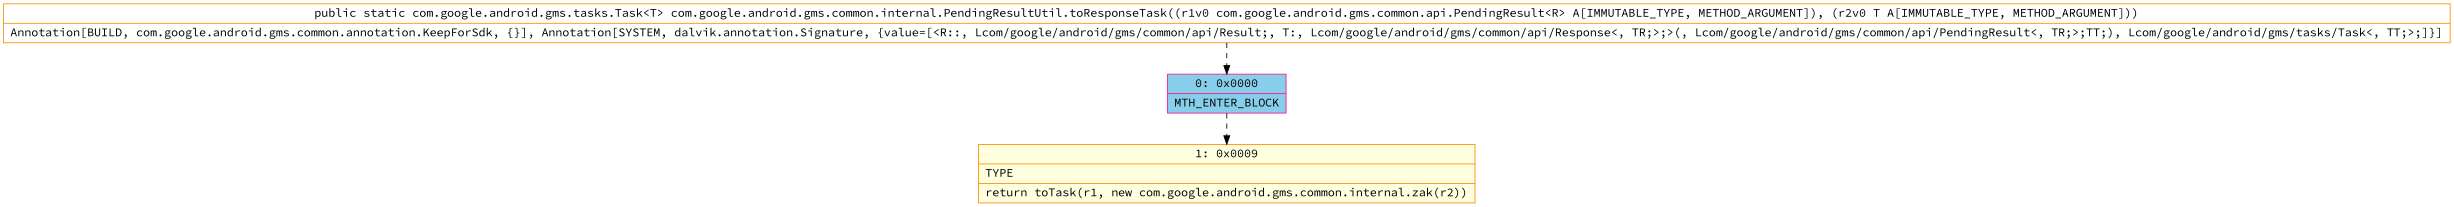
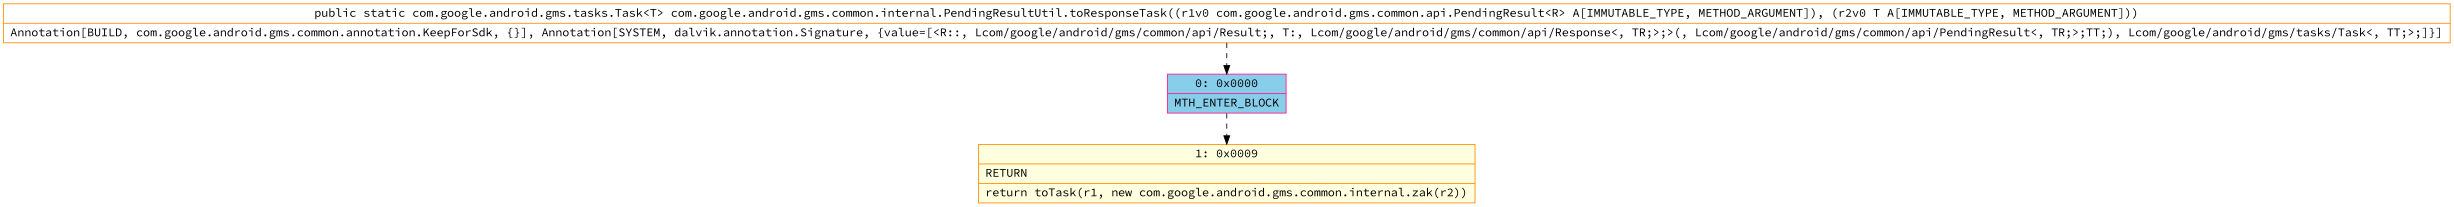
(1000, 173) -> (1006, 173)
